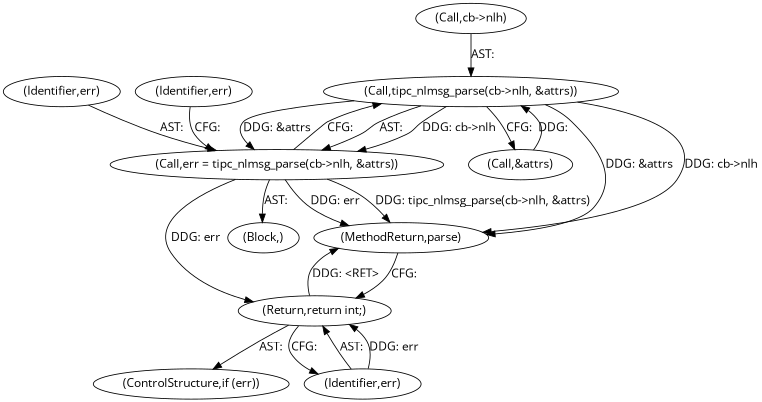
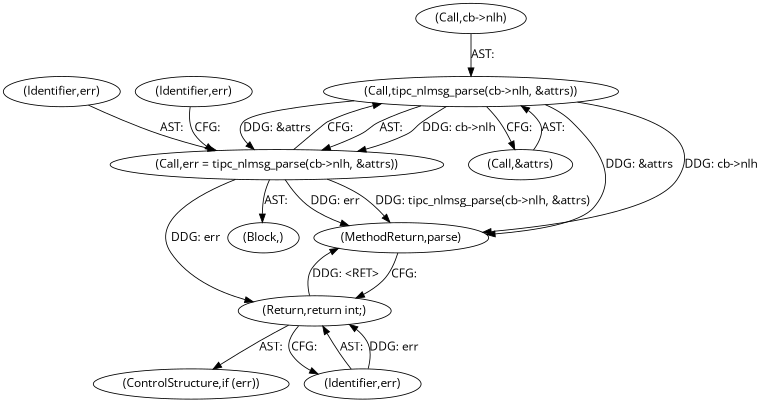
(555, 128) -> (555, 128)
